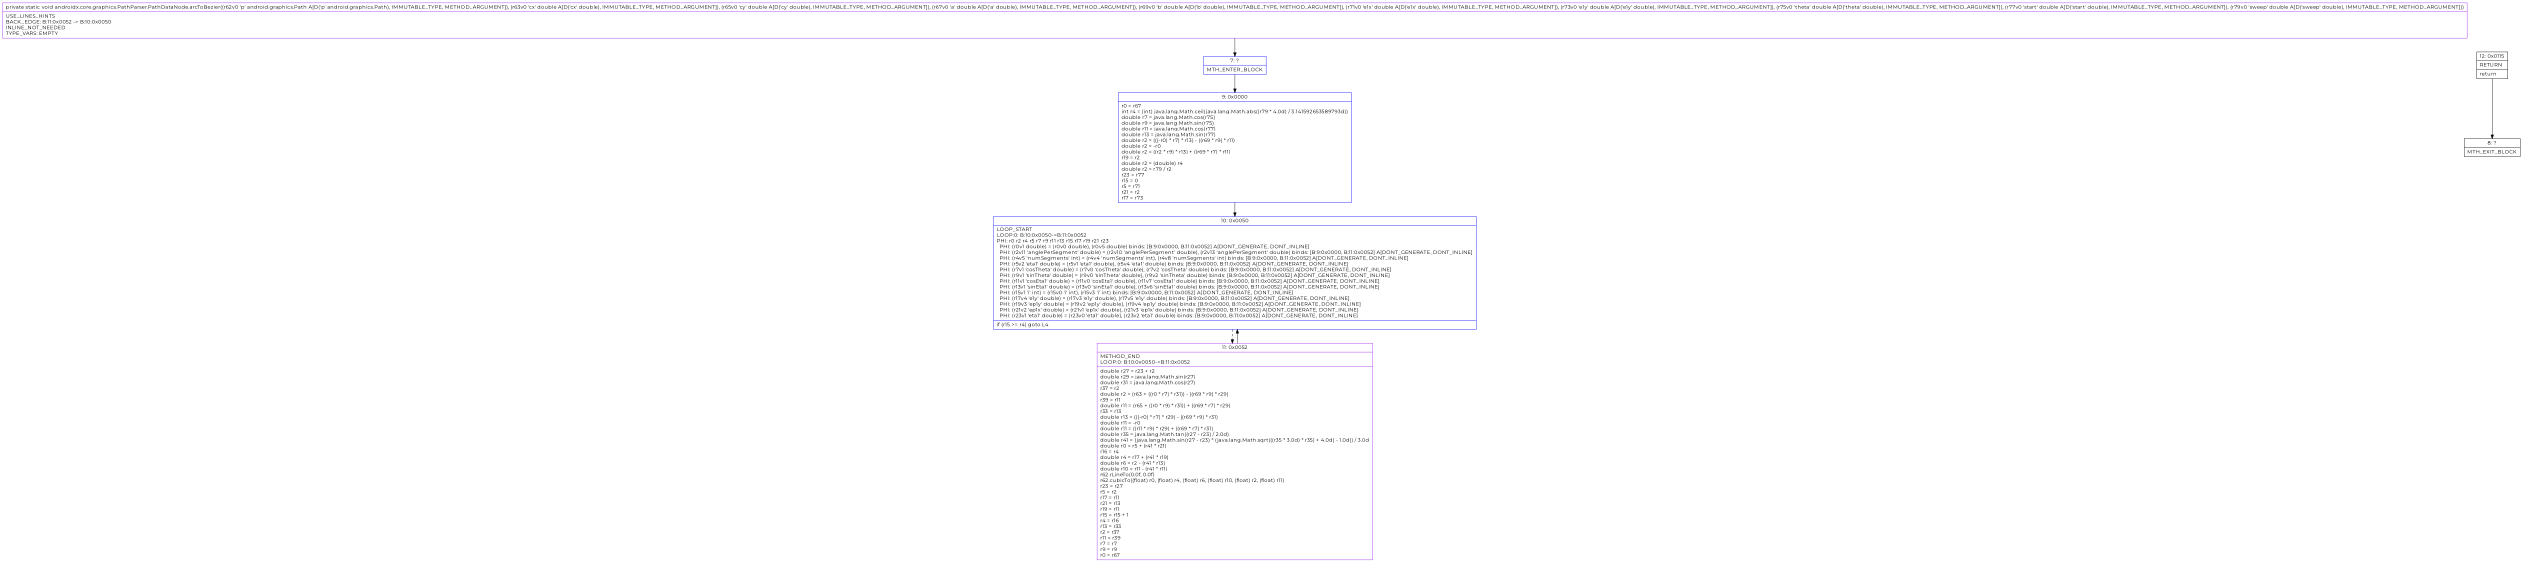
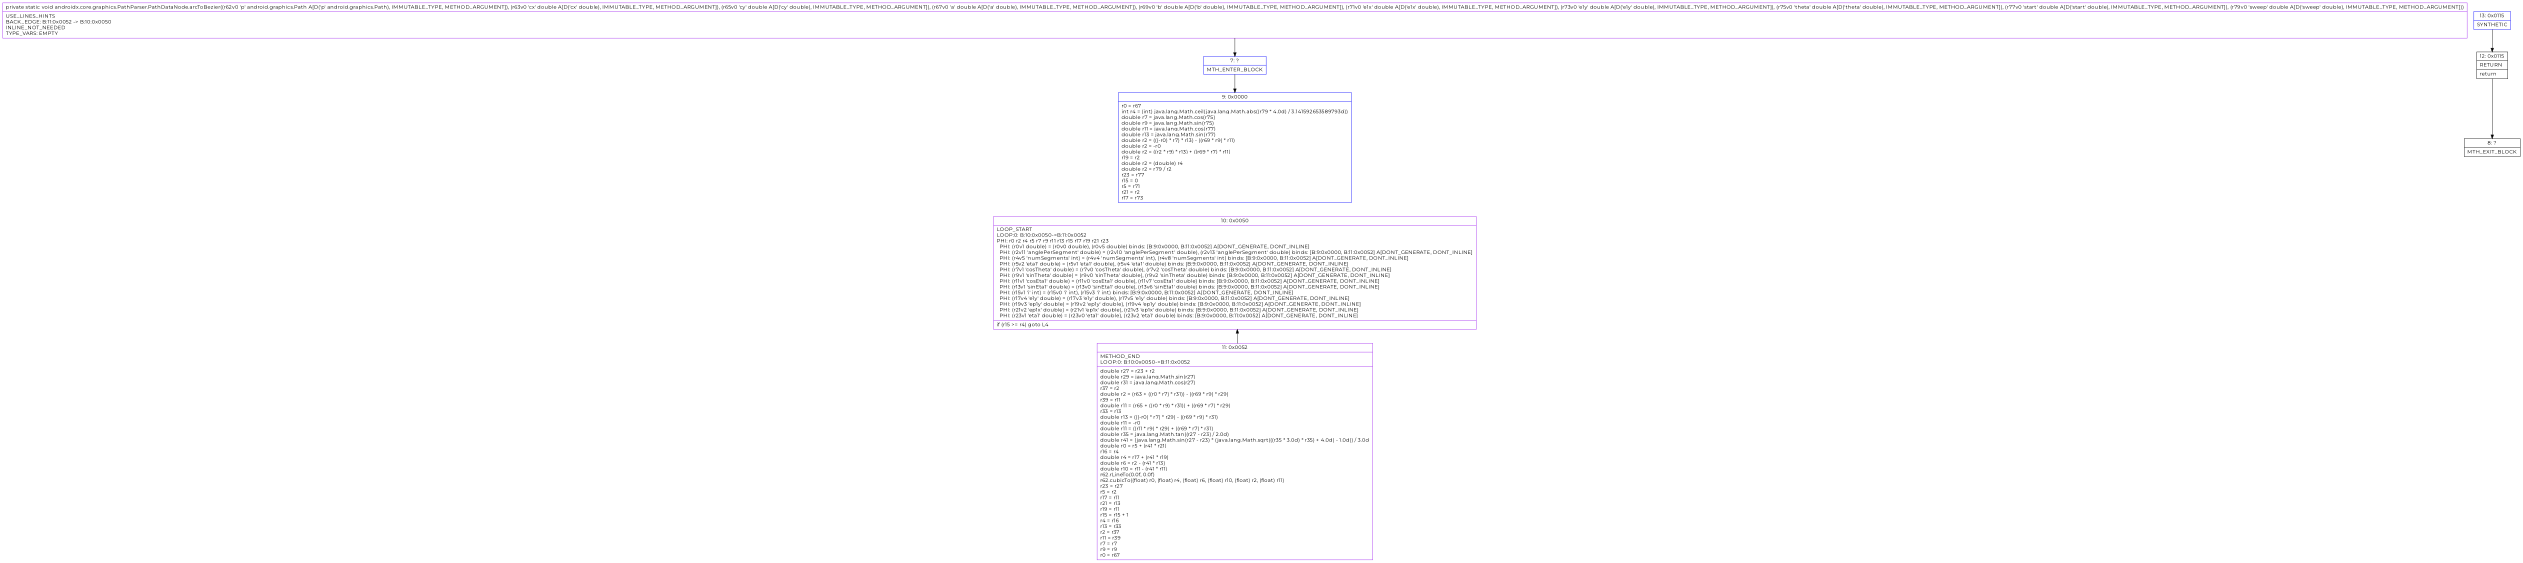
none -> (2492, 21)
(1235, 208) -> none
(1235, 273) -> (1235, 273)
(1232, 334) -> none
